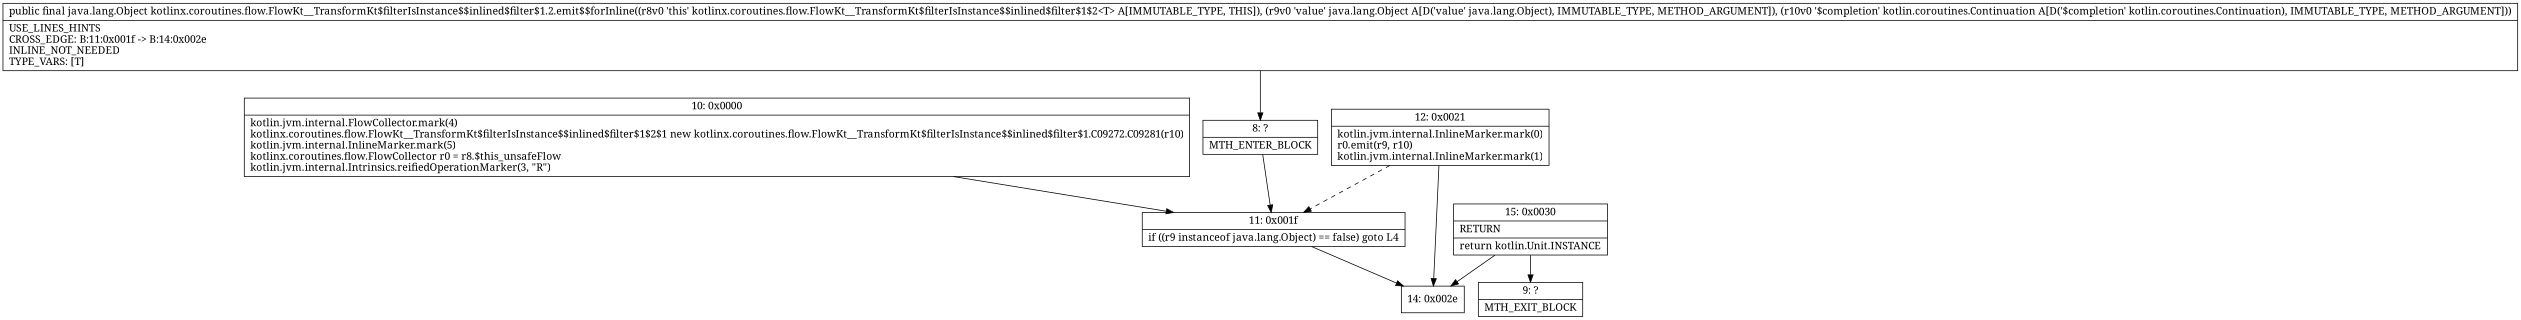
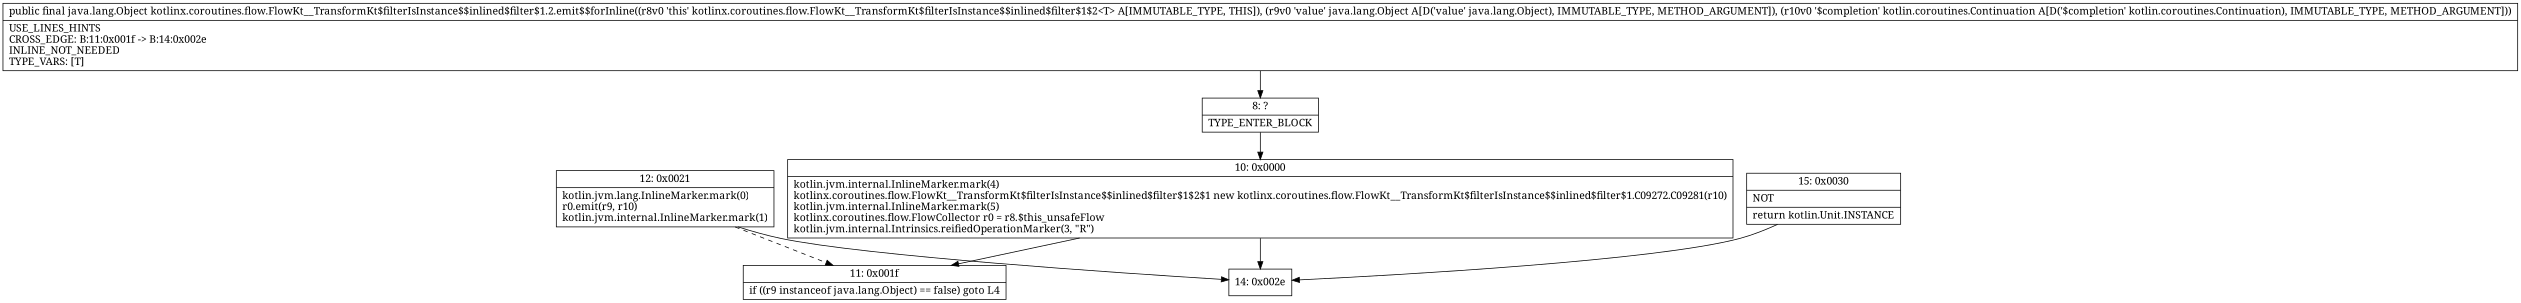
(354, 123) -> (896, 185)
(1440, 134) -> (656, 196)
(1260, 145) -> (1260, 123)
(1266, 180) -> (1260, 142)
(1480, 229) -> (1763, 198)
(1354, 265) -> (1260, 250)
(1531, 299) -> none
